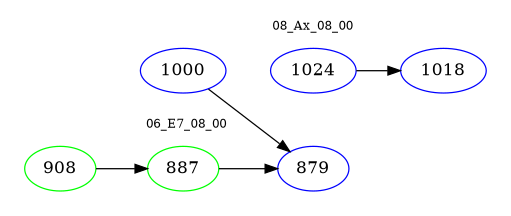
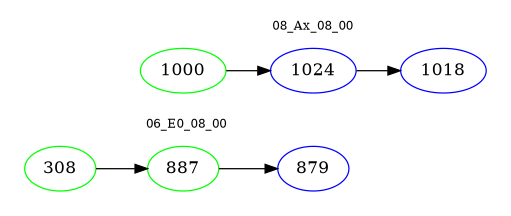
(183, 71) -> (183, 71)
(249, 121) -> (242, 71)
(187, 125) -> (187, 125)
(60, 169) -> (60, 169)
